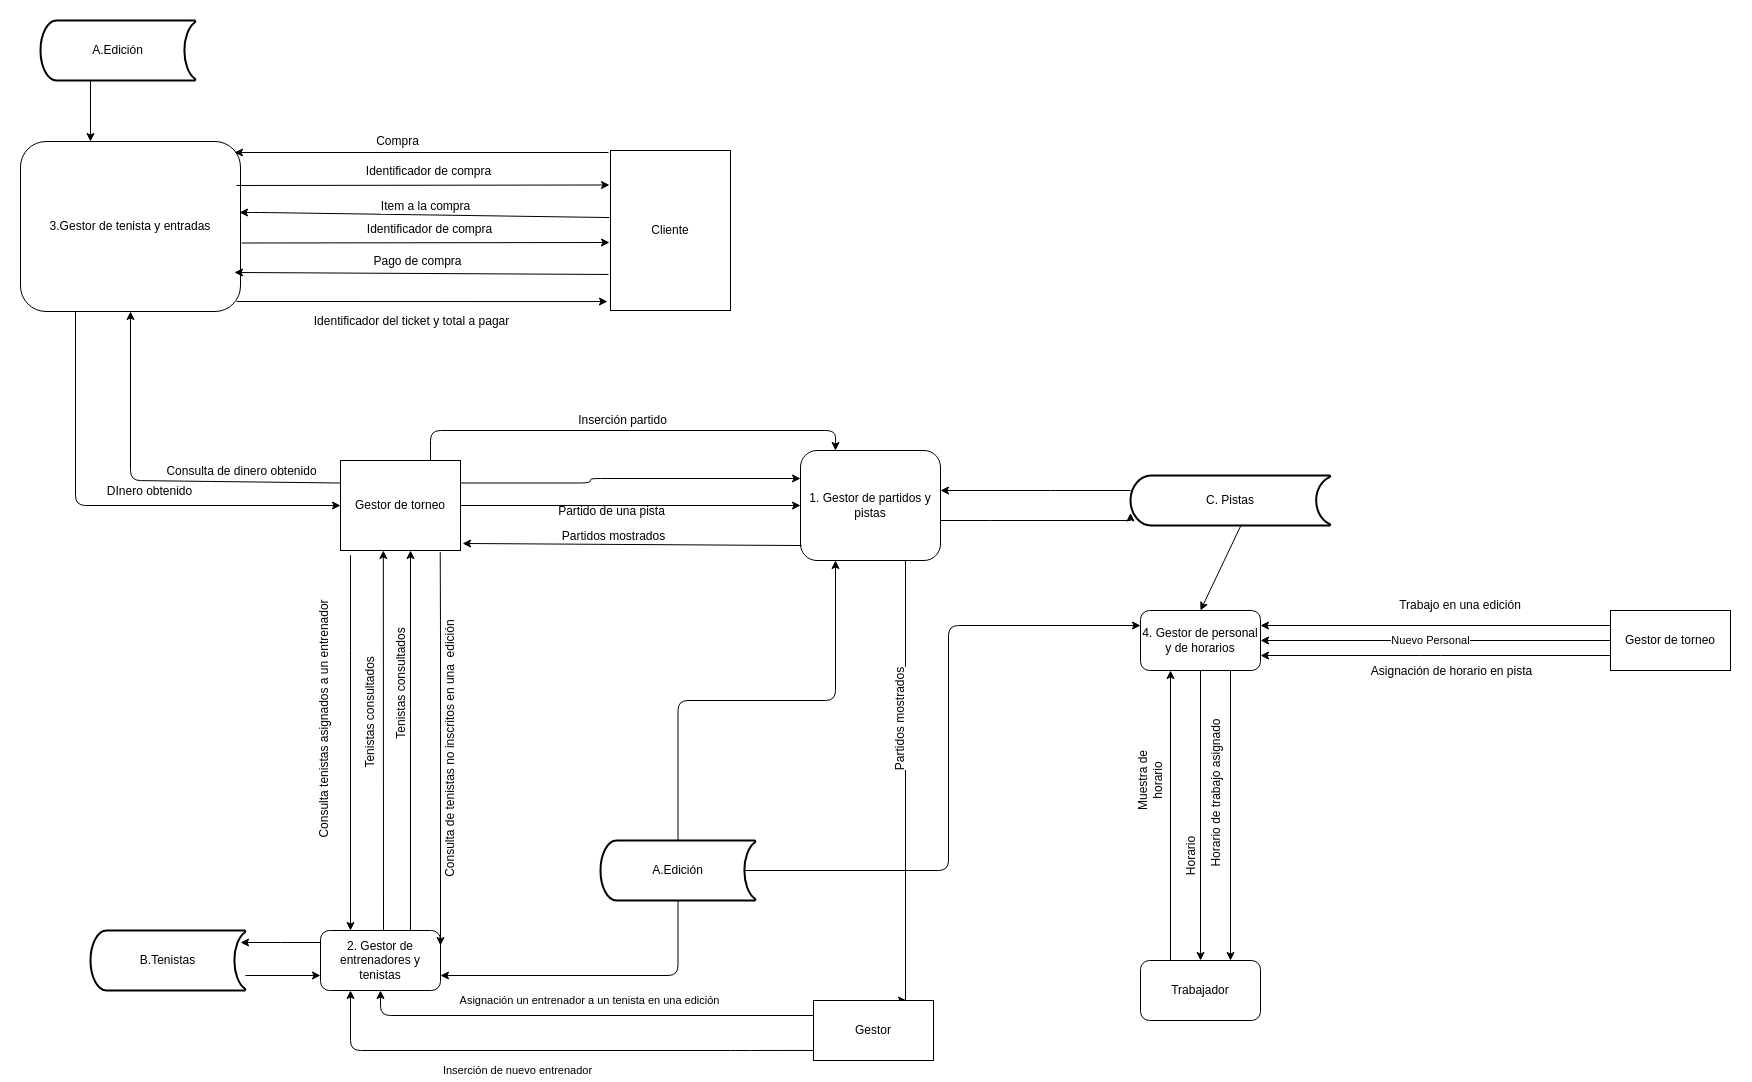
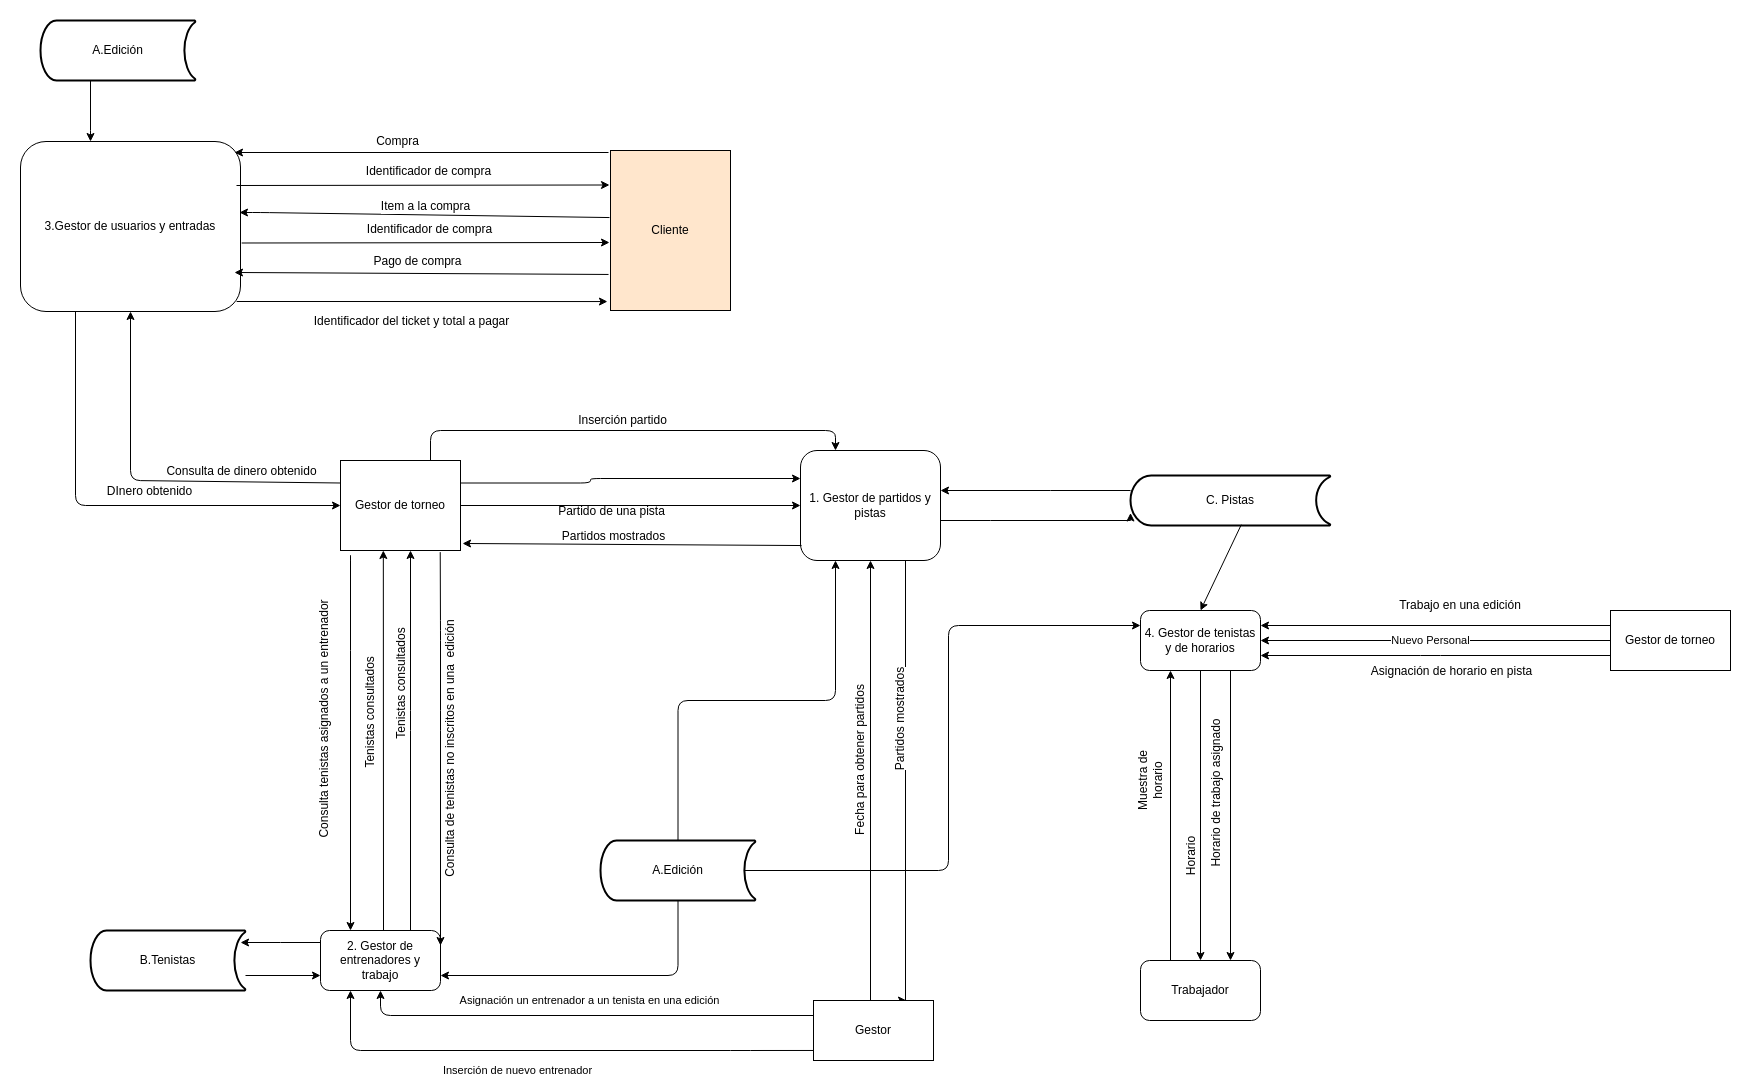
(131, 227) -> (131, 227)
(671, 231) -> (671, 231)
(1201, 641) -> (1201, 641)
none -> (871, 785)
(381, 961) -> (381, 961)
